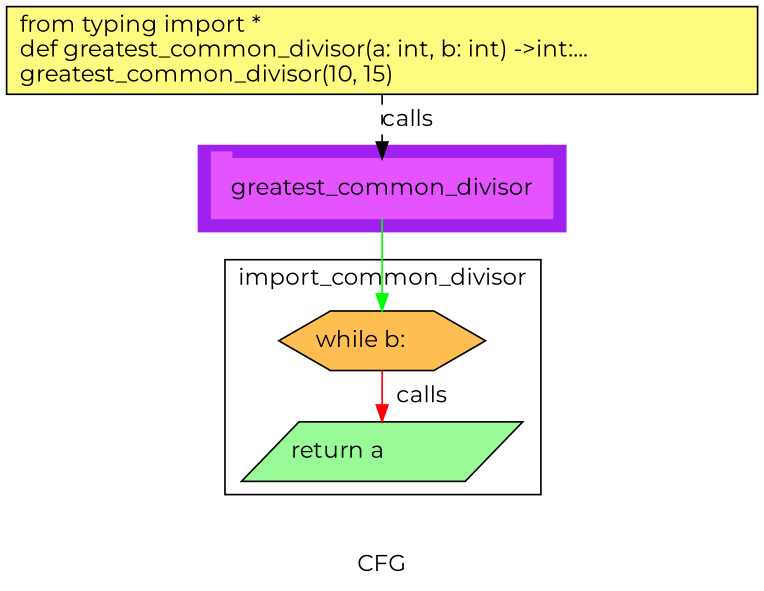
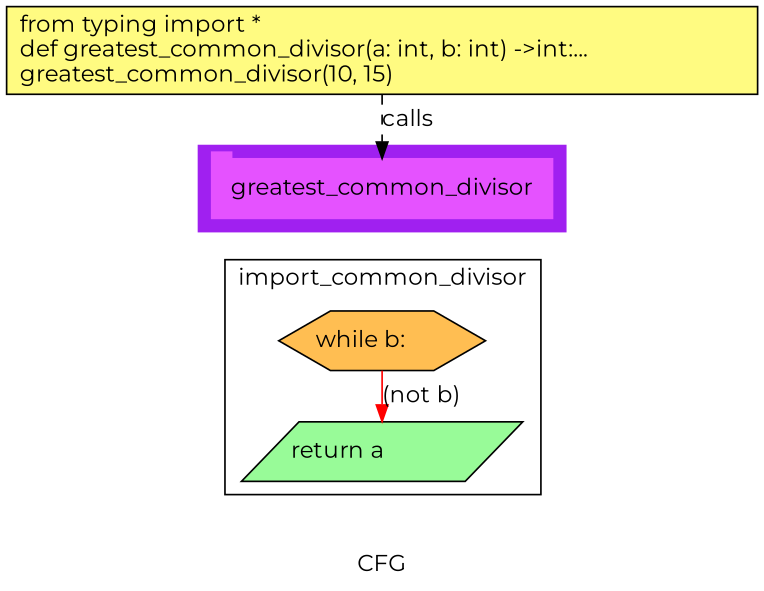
(382, 249) -> none
(422, 396) -> (422, 396)
